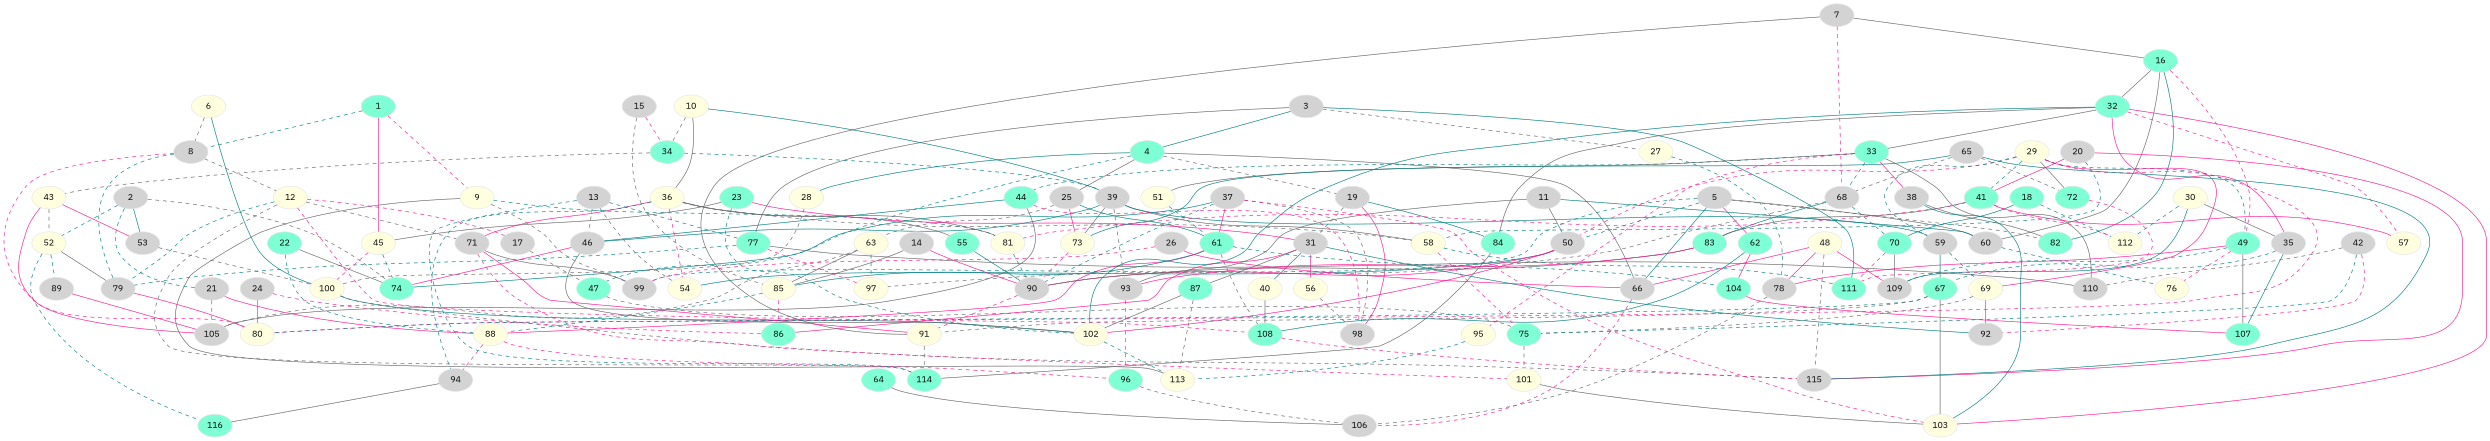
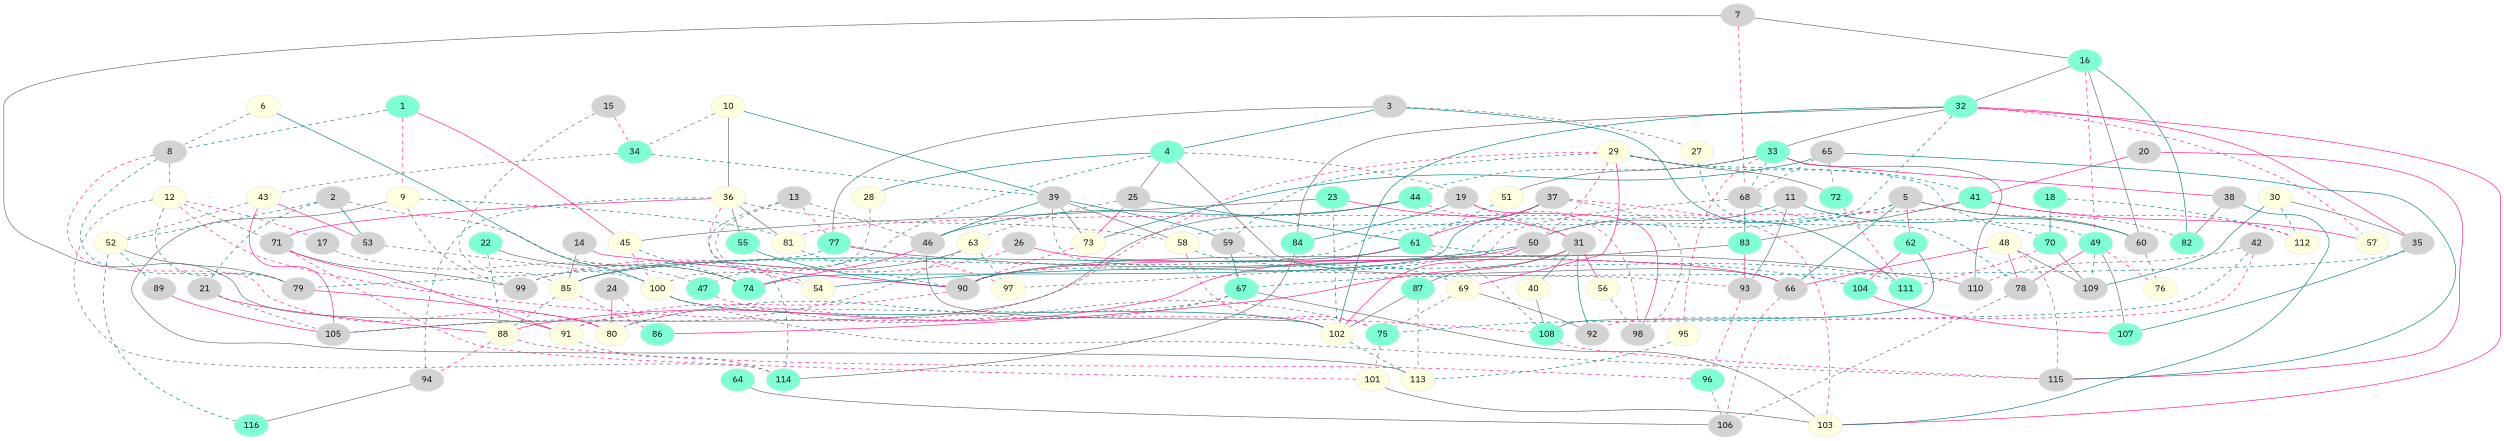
(677, 221) -> (814, 220)
(1796, 228) -> (1493, 225)
(1850, 260) -> (2042, 263)
